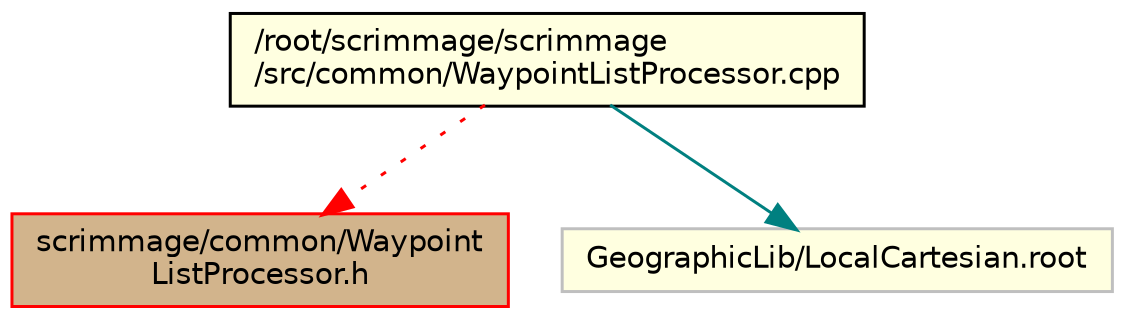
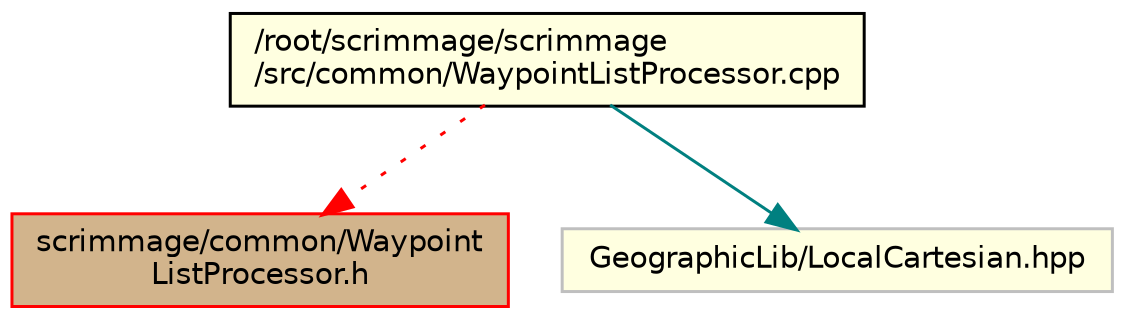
(837, 260) -> (837, 260)
